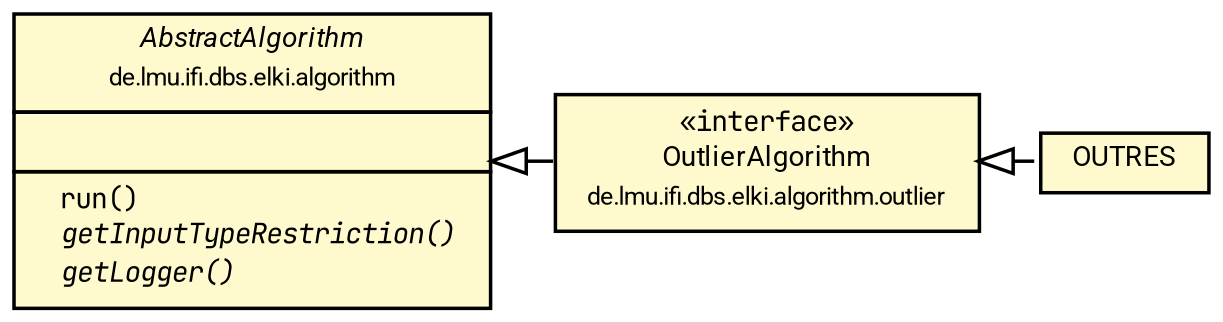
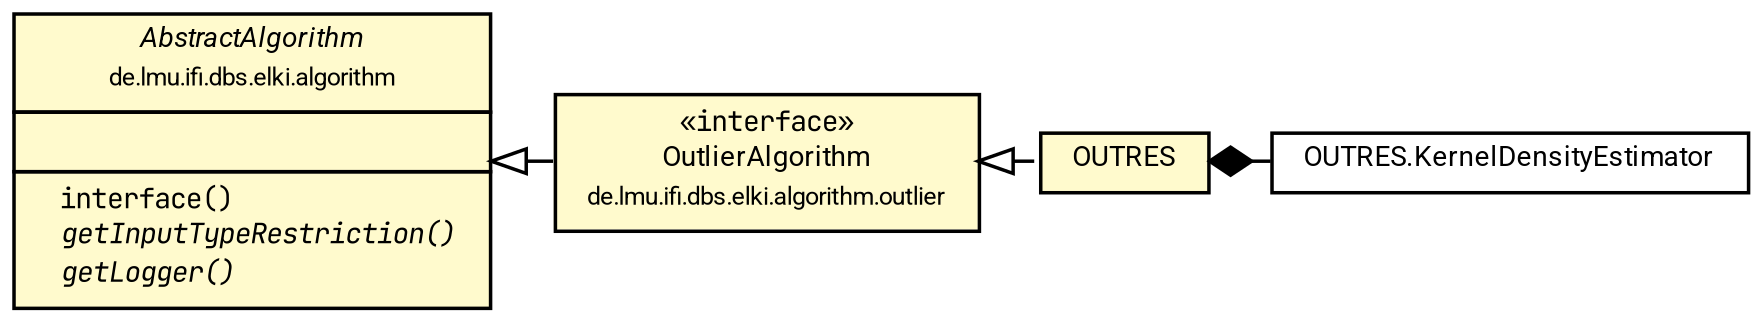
none -> (1510, 161)
(93, 200) -> (140, 200)
